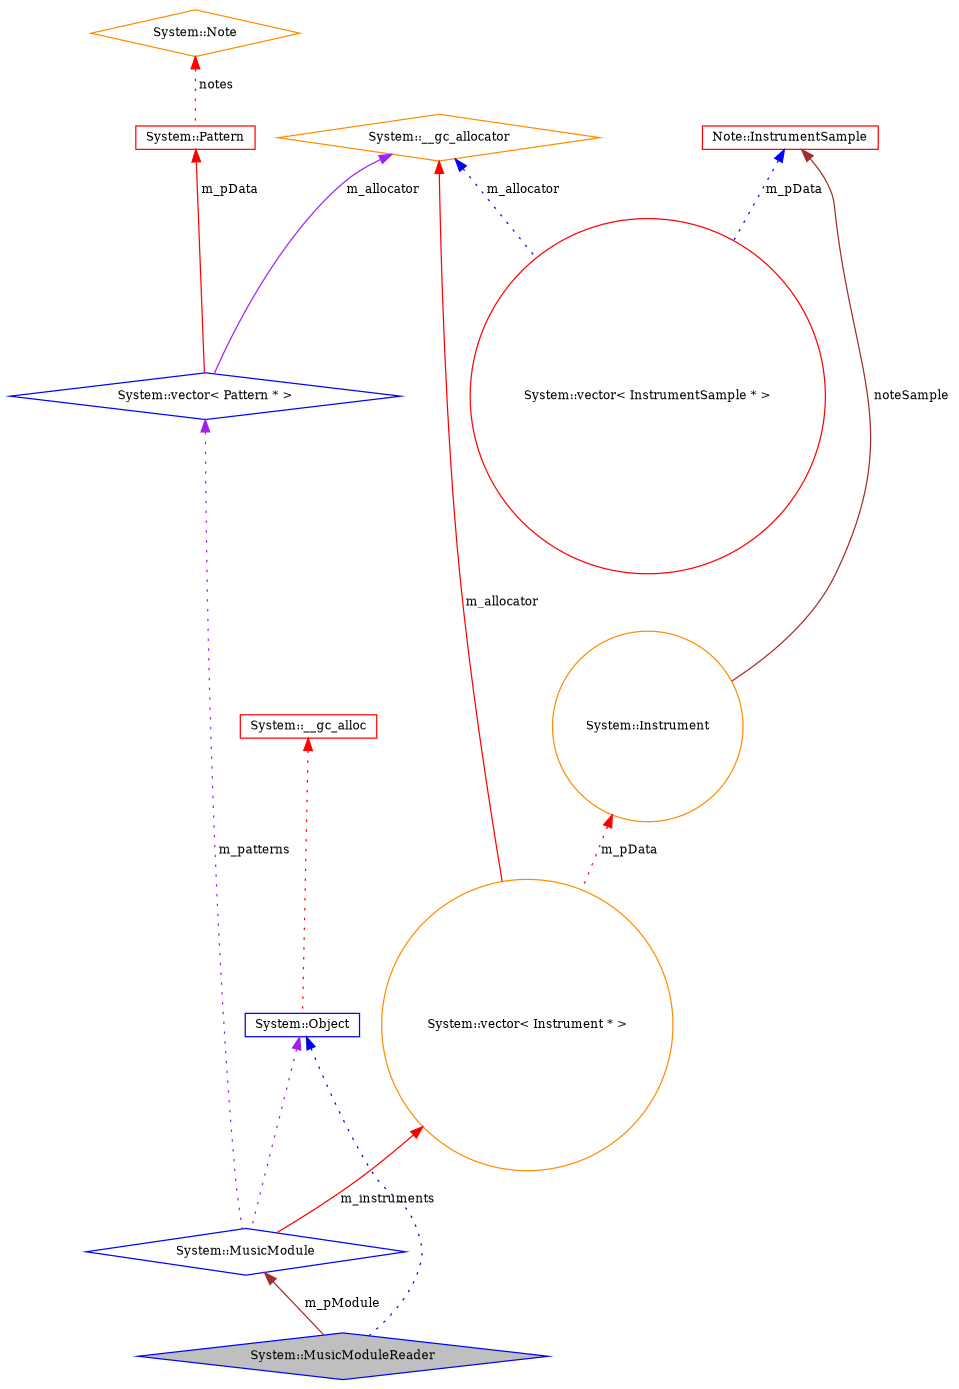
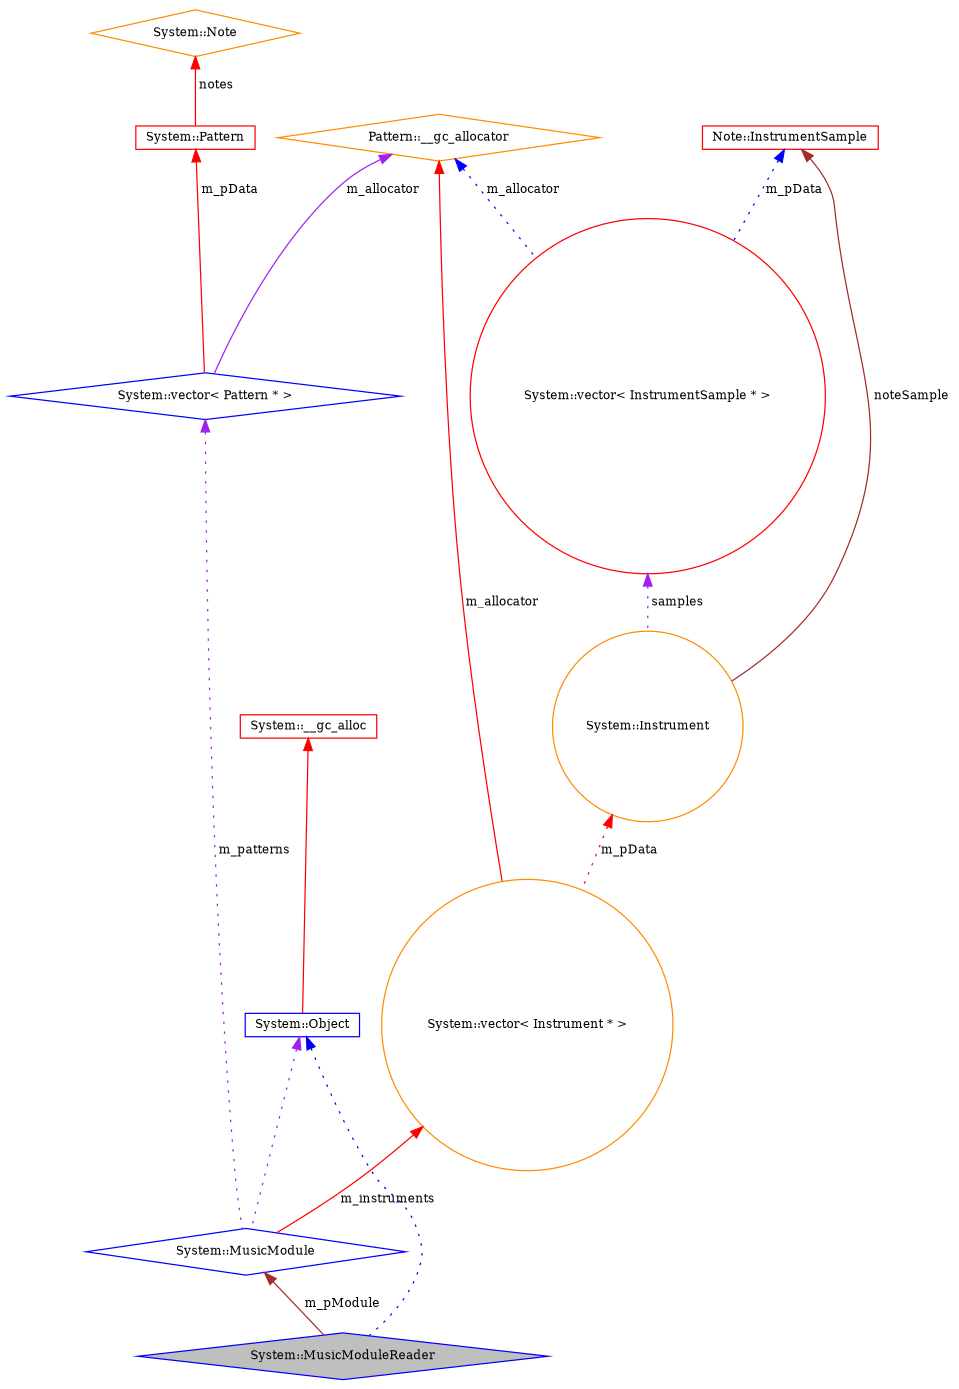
(195, 97) -> (195, 97)
(439, 138) -> (439, 138)
none -> (648, 609)
(305, 882) -> (305, 882)
